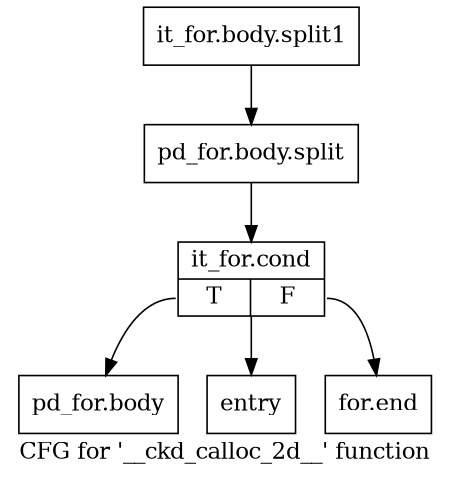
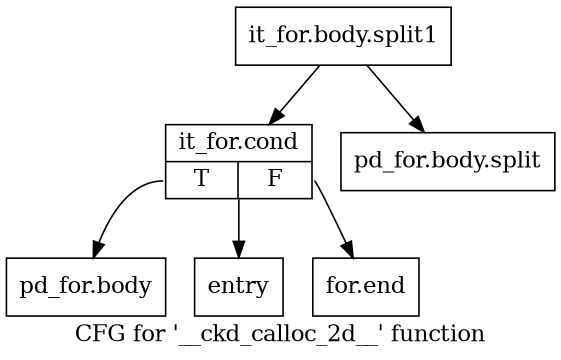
(251, 204) -> (300, 89)
